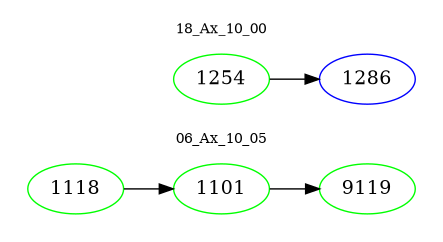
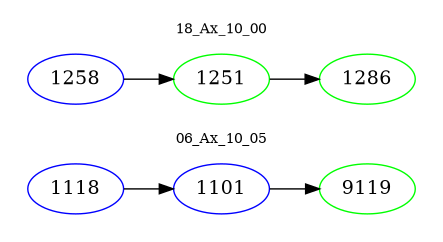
none -> (76, 79)
(222, 79) -> (222, 79)
(367, 79) -> (367, 79)
(76, 189) -> (76, 189)
(222, 189) -> (222, 189)
